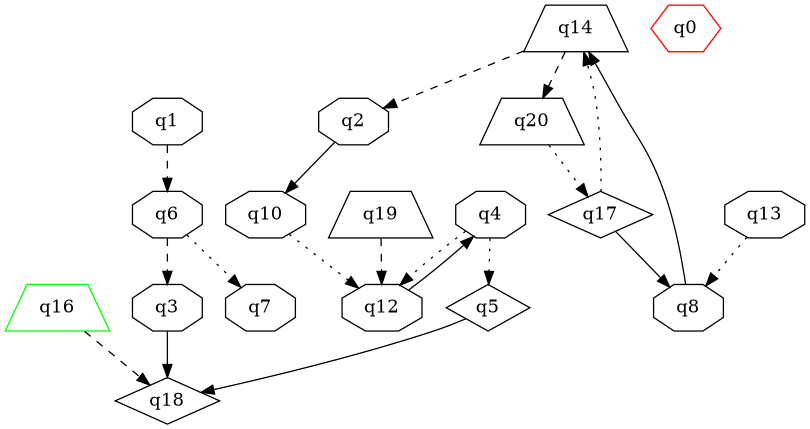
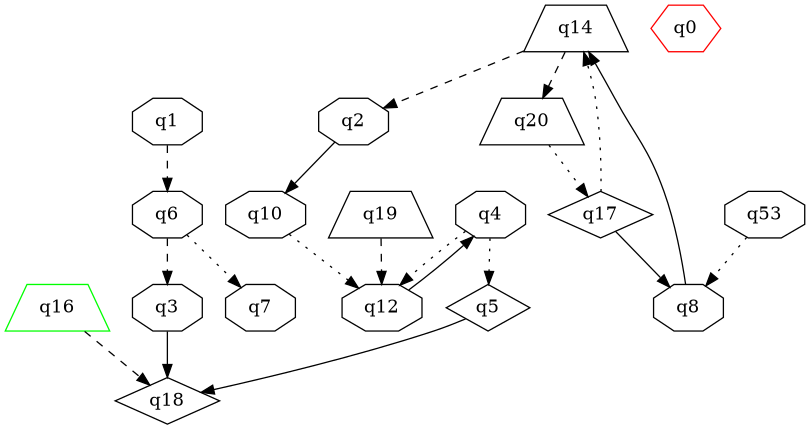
(765, 215) -> (765, 215)
